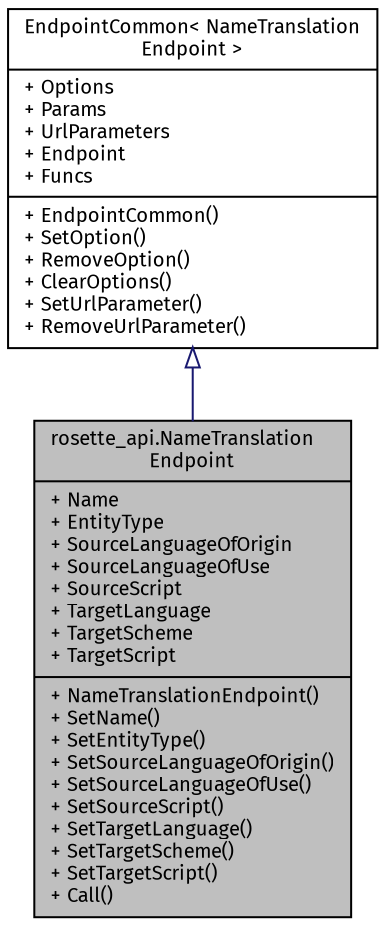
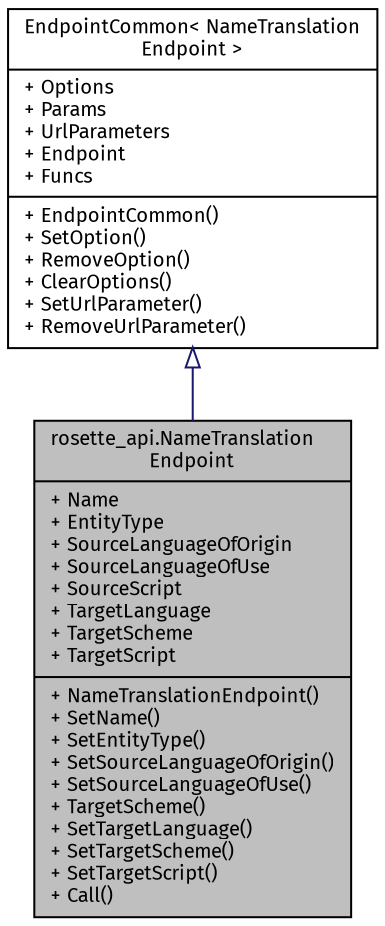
(137, 807) -> (128, 807)
